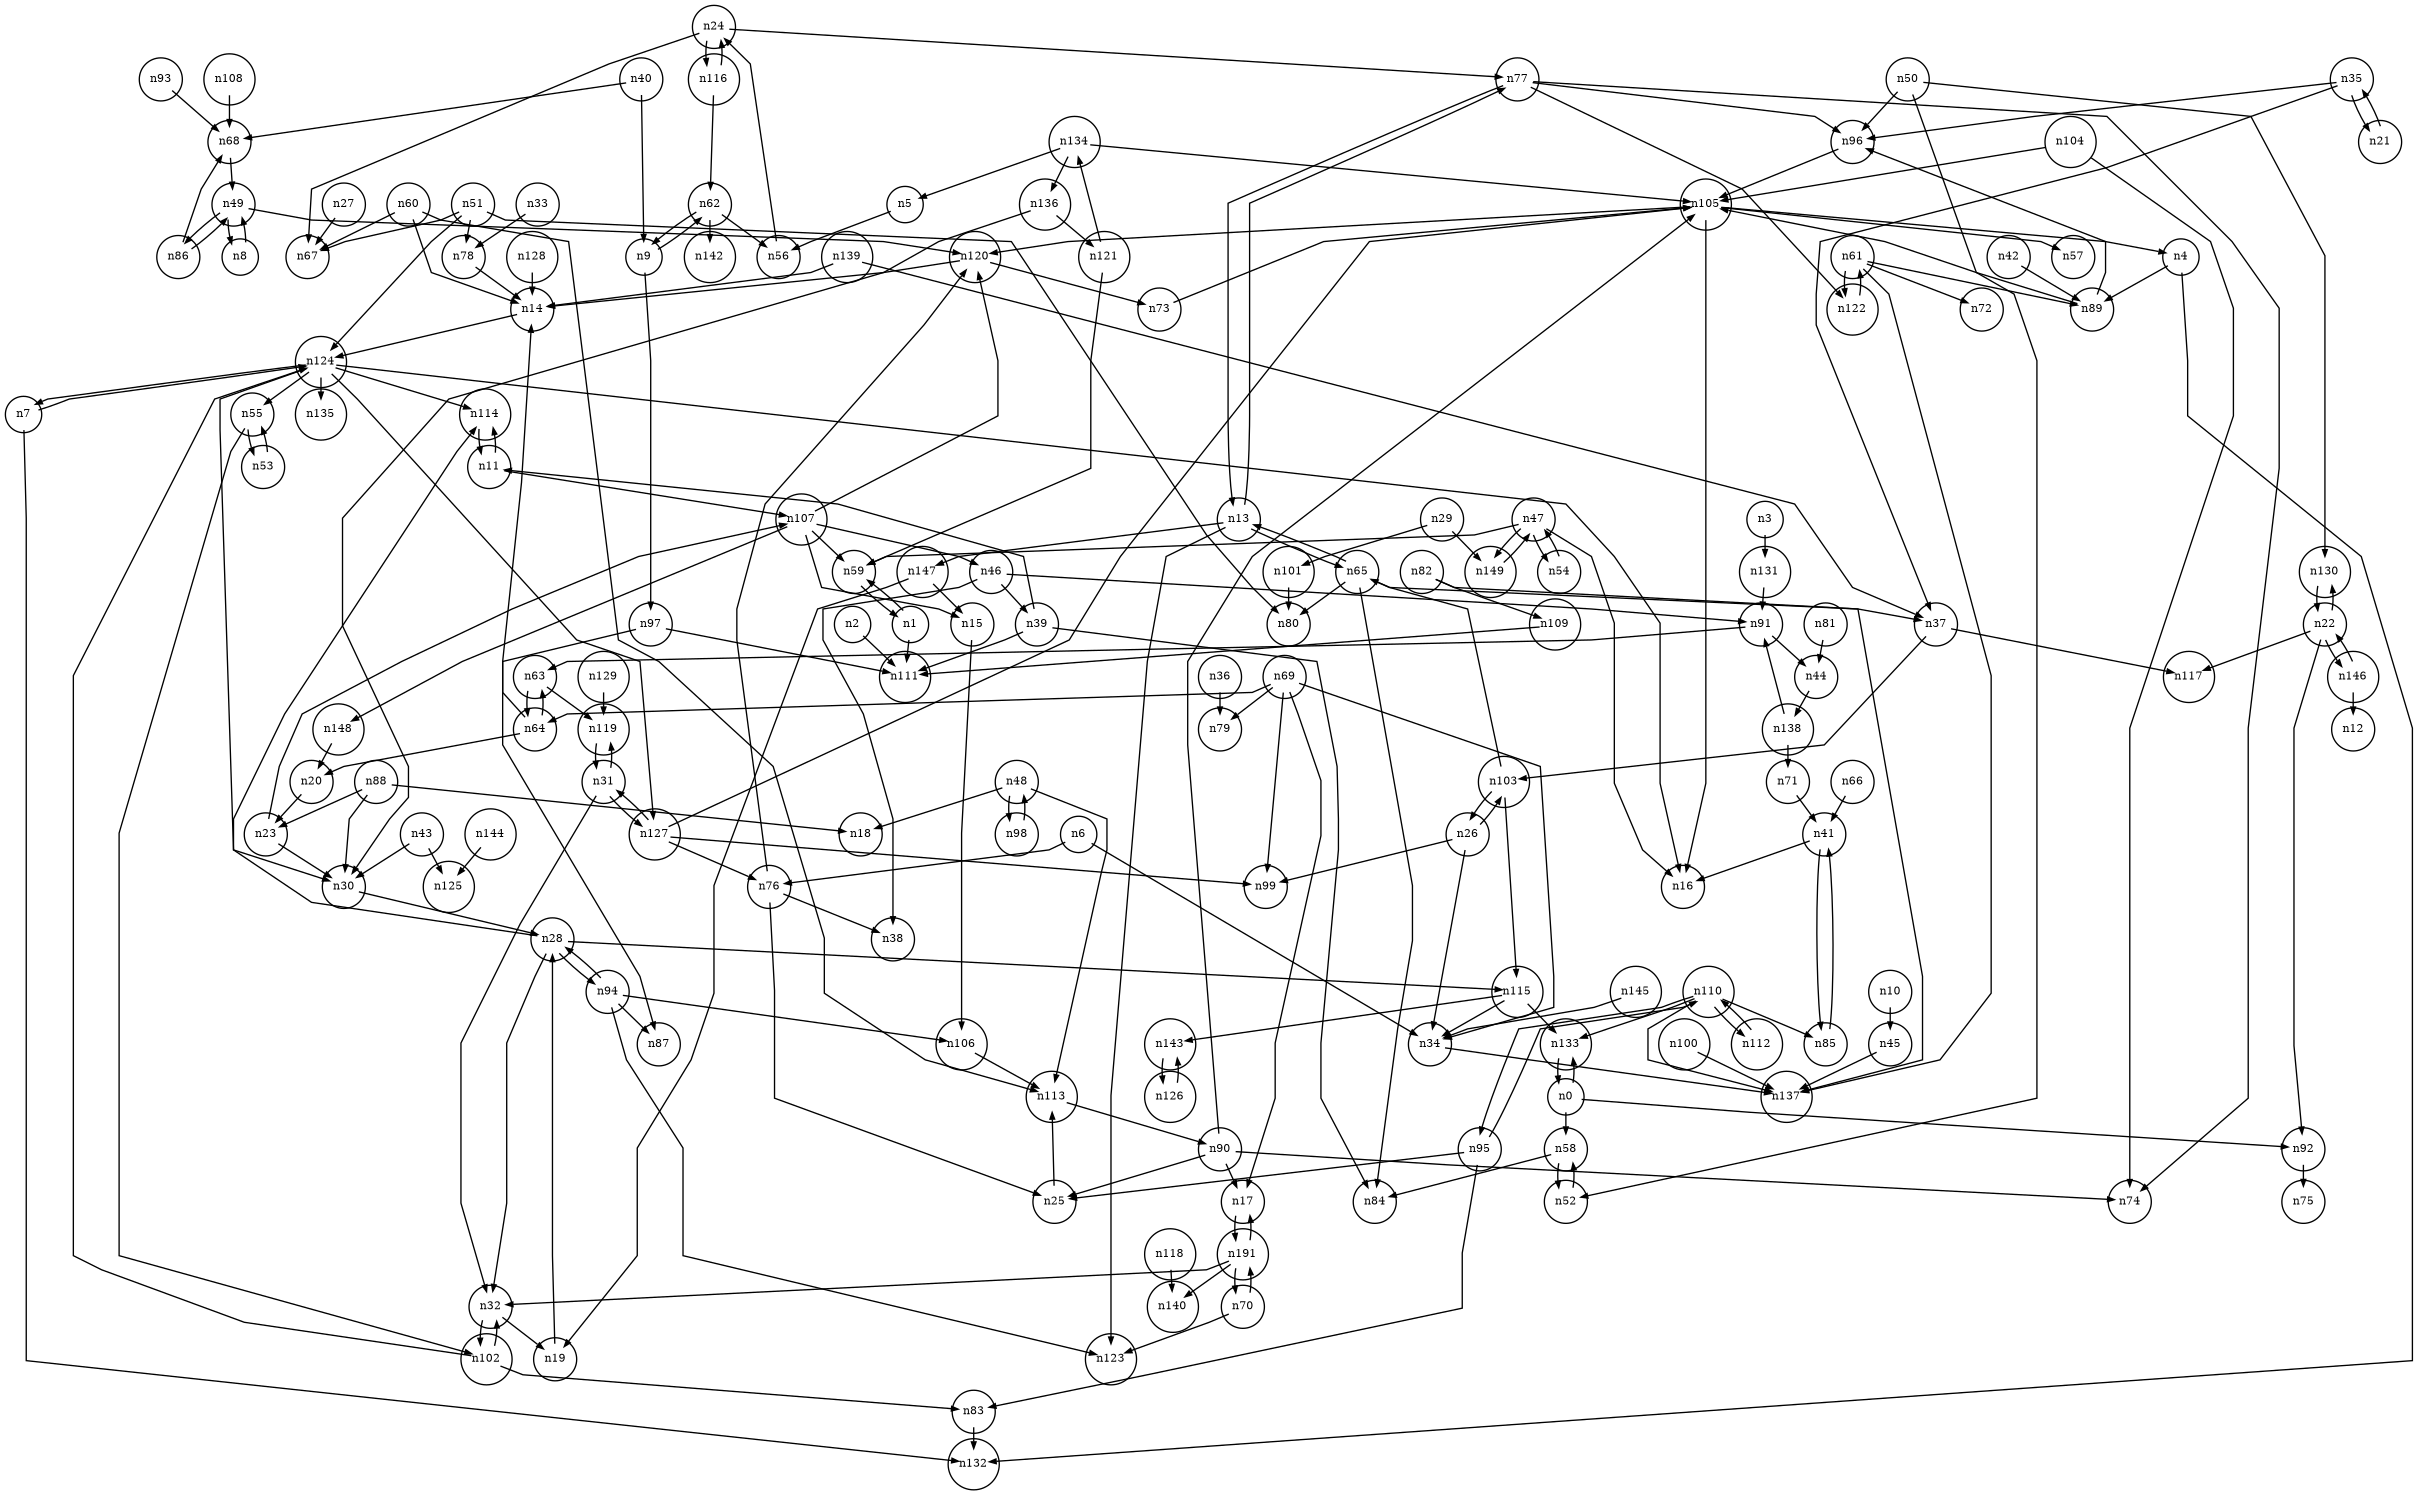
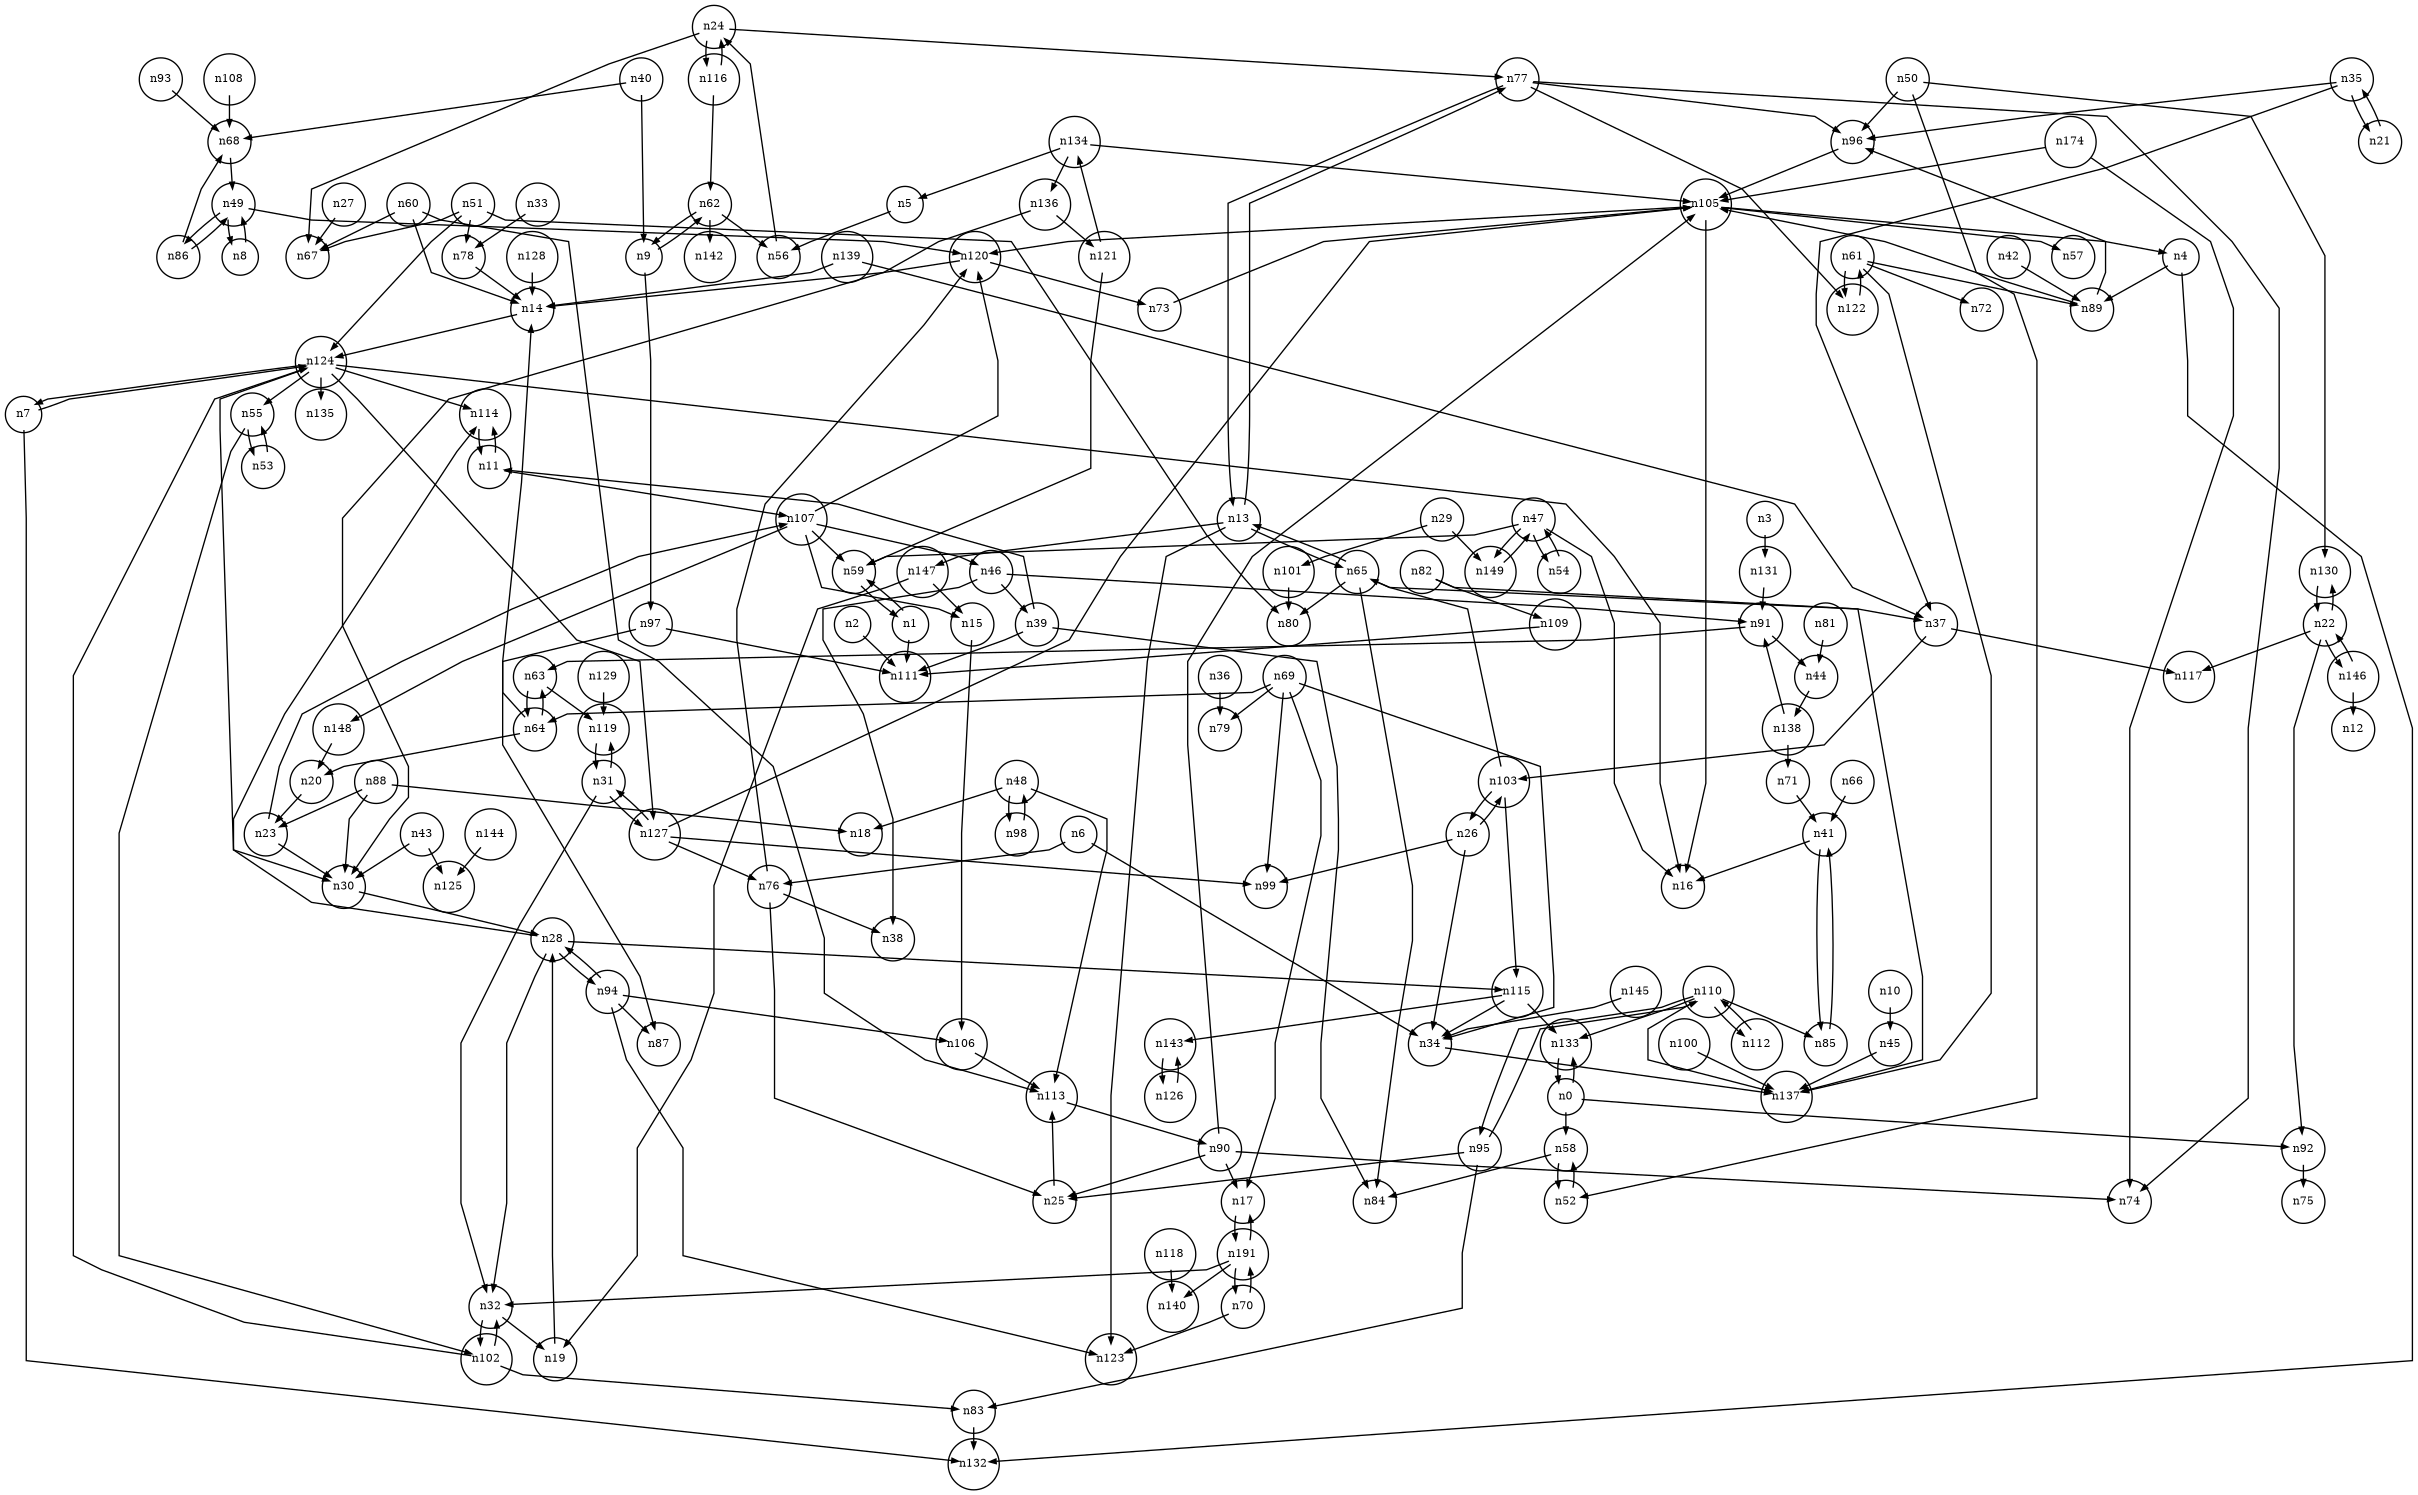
(2071, 142) -> (2071, 142)
